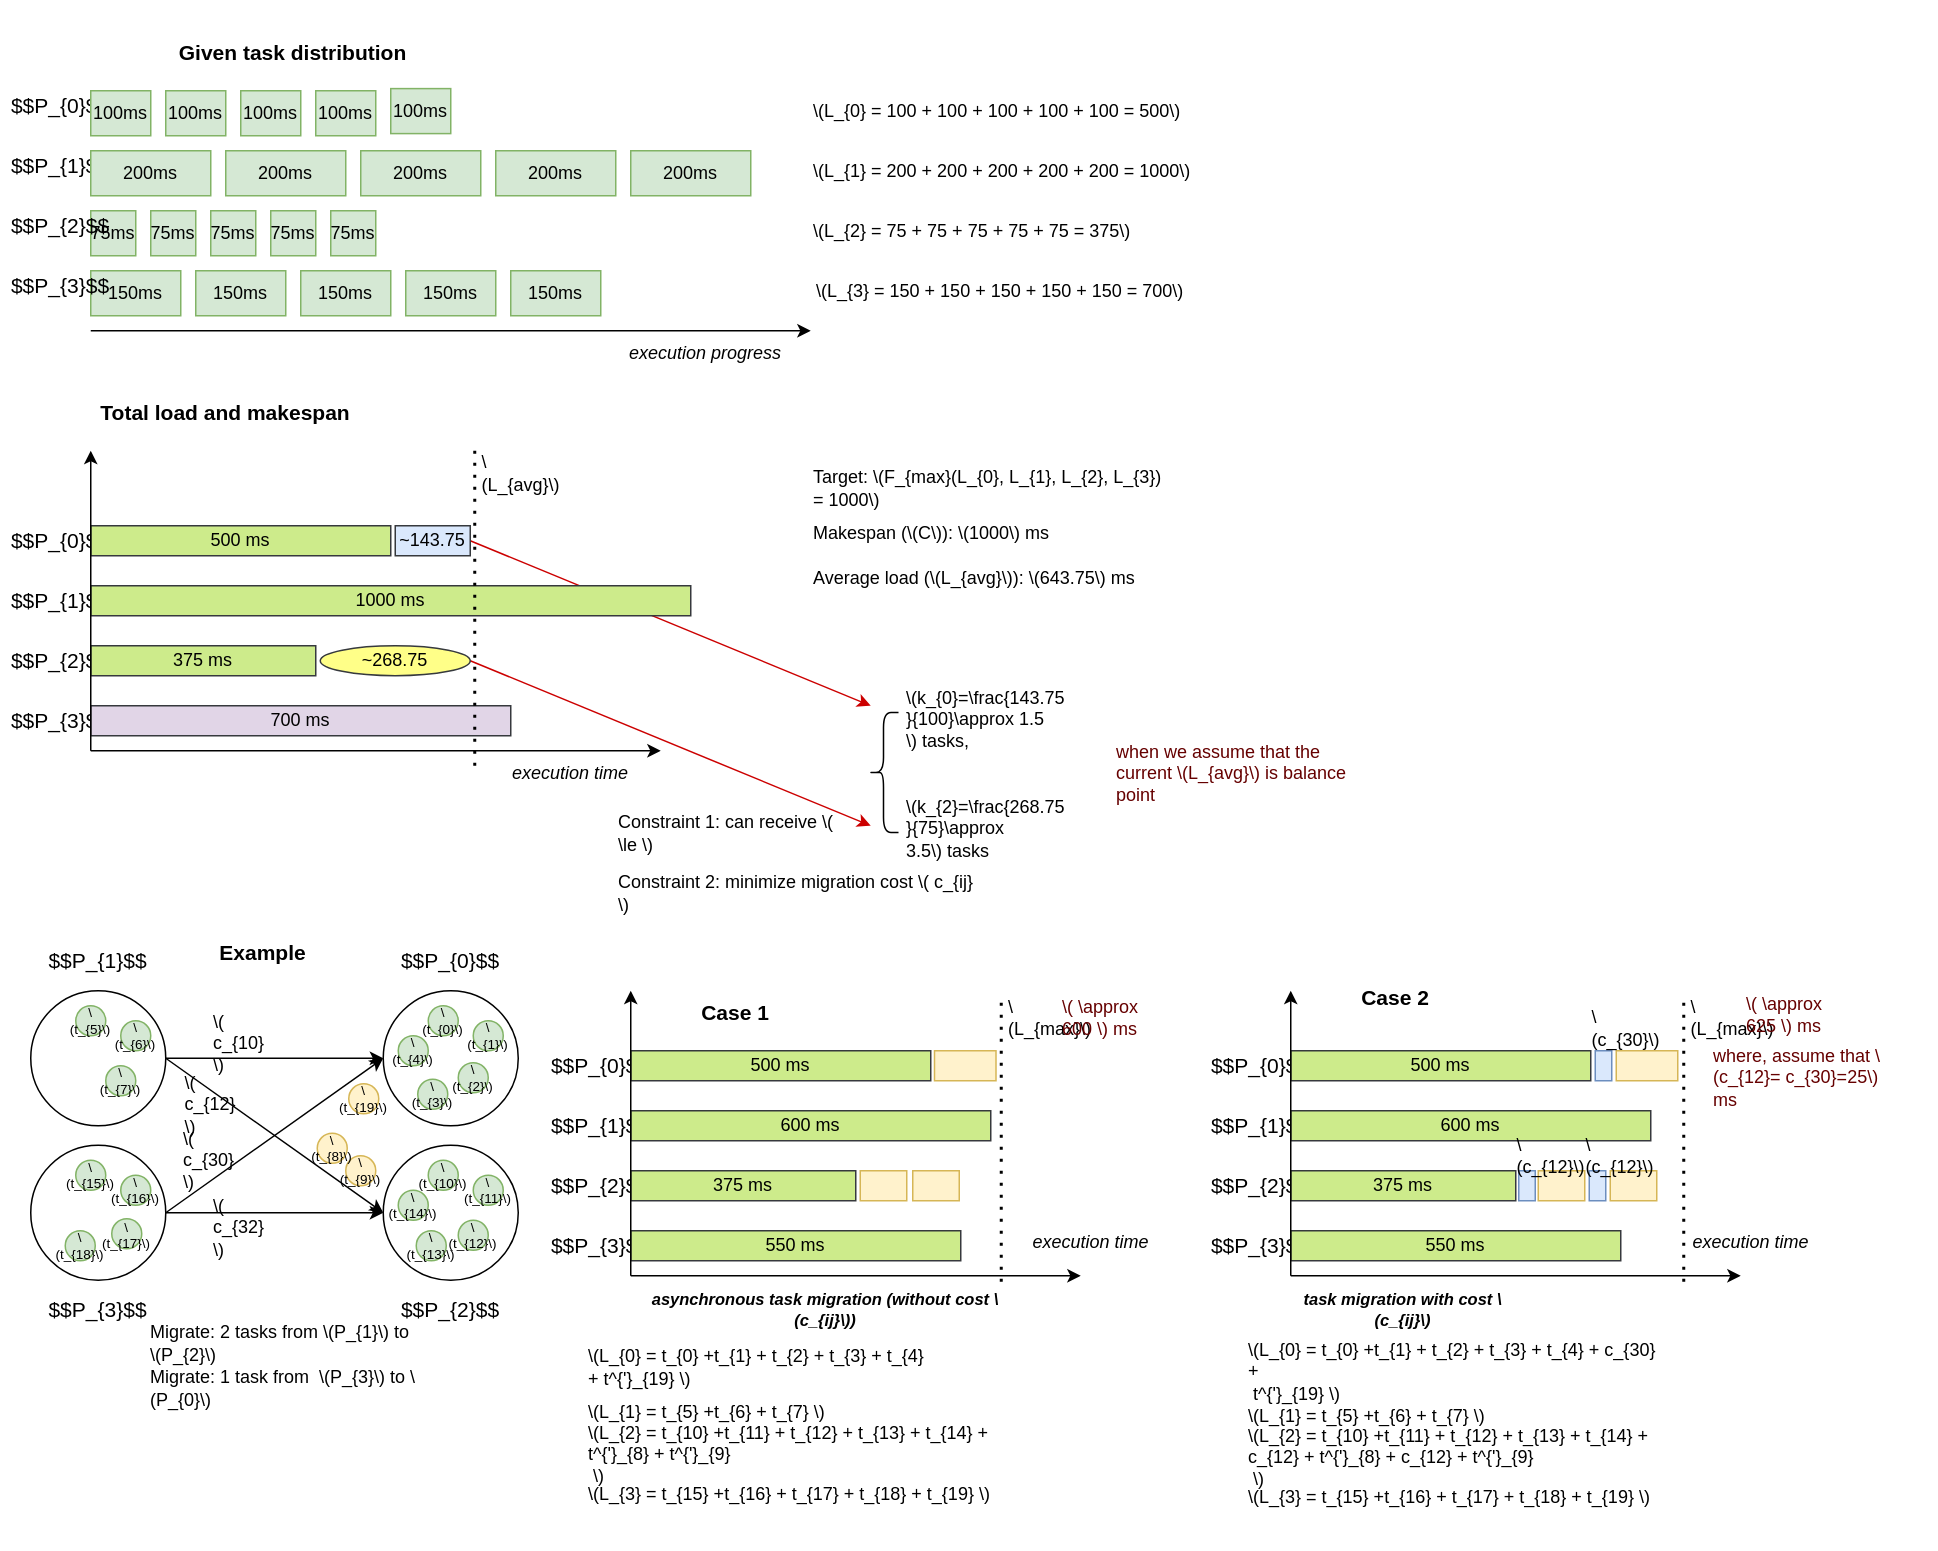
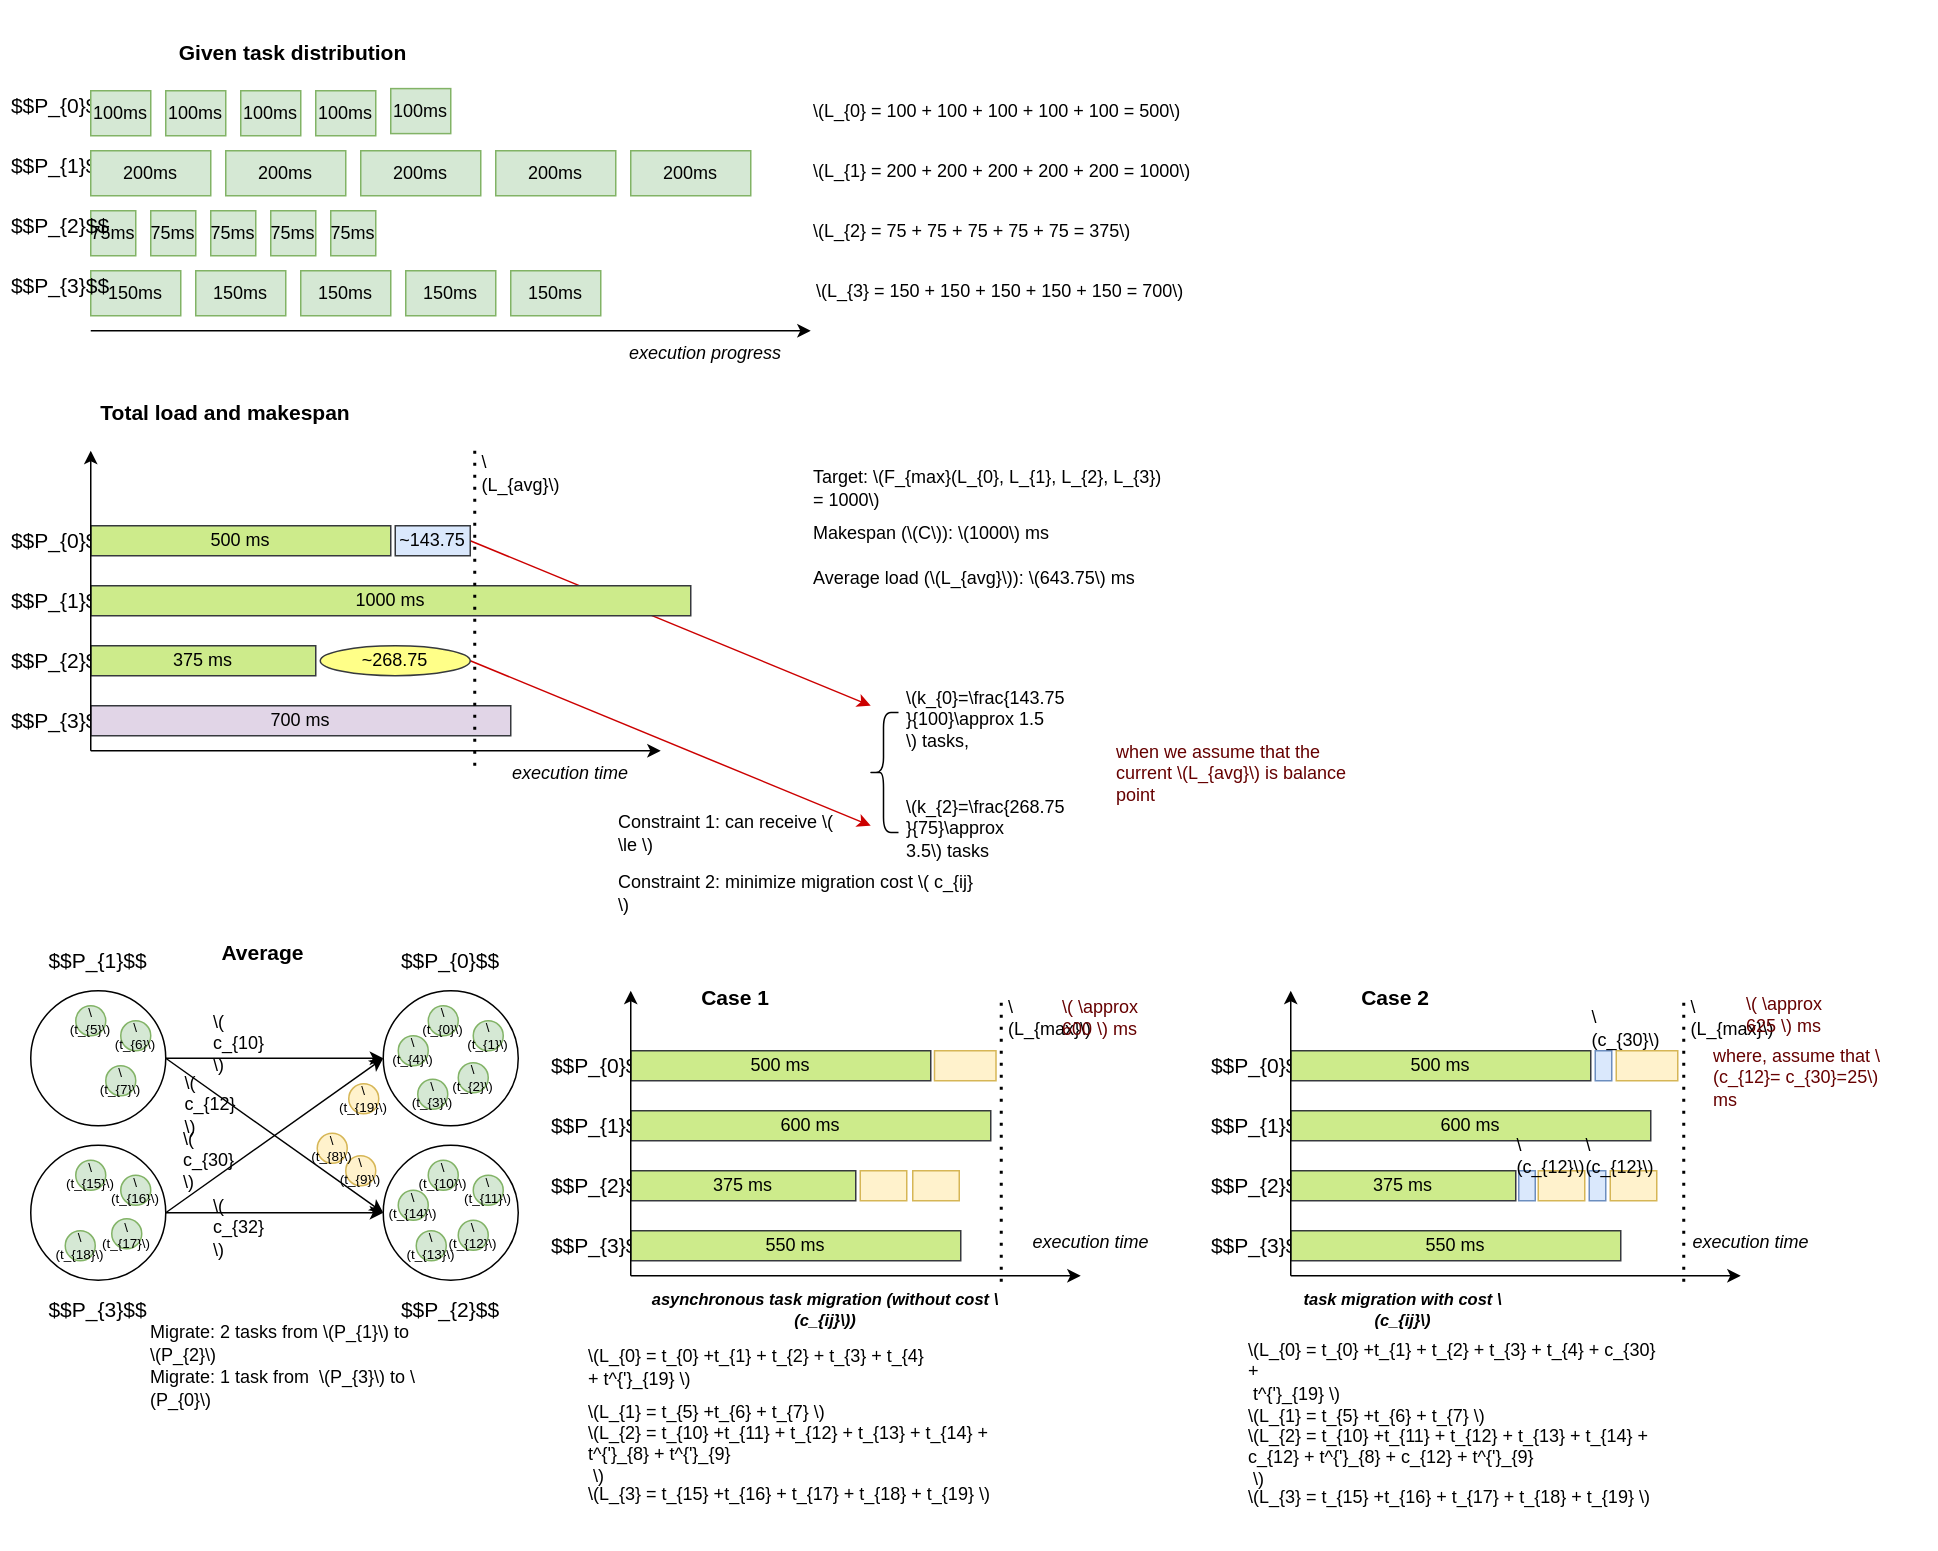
(263, 953) -> (263, 953)
(736, 1013) -> (736, 998)
